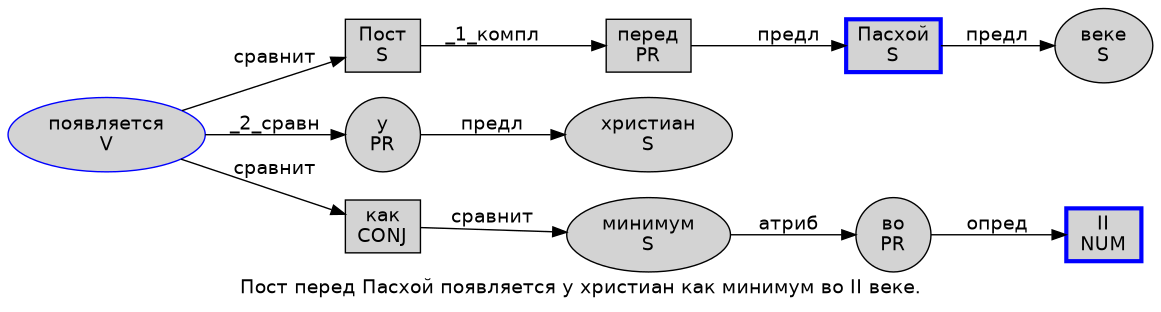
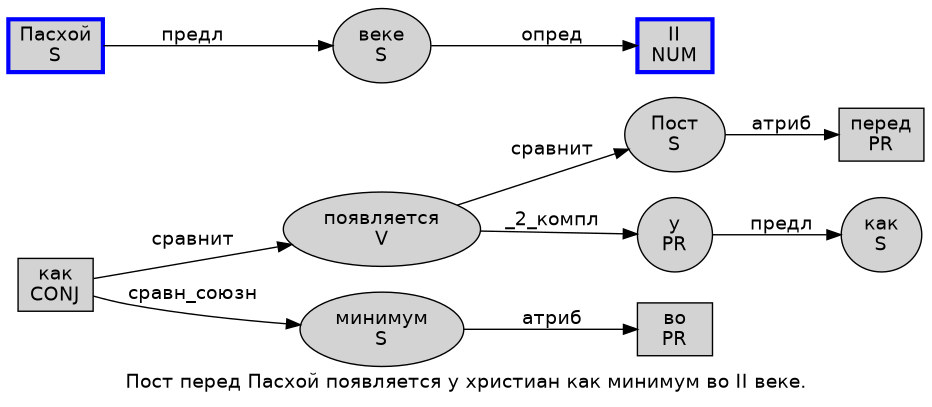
(493, 35) -> (782, 124)
(383, 46) -> (675, 135)
(761, 46) -> none
(275, 124) -> (553, 220)
(107, 135) -> (382, 229)
(649, 135) -> (882, 235)
(256, 184) -> (186, 263)
(493, 217) -> (193, 294)
(893, 235) -> (675, 329)
(991, 235) -> (527, 46)
